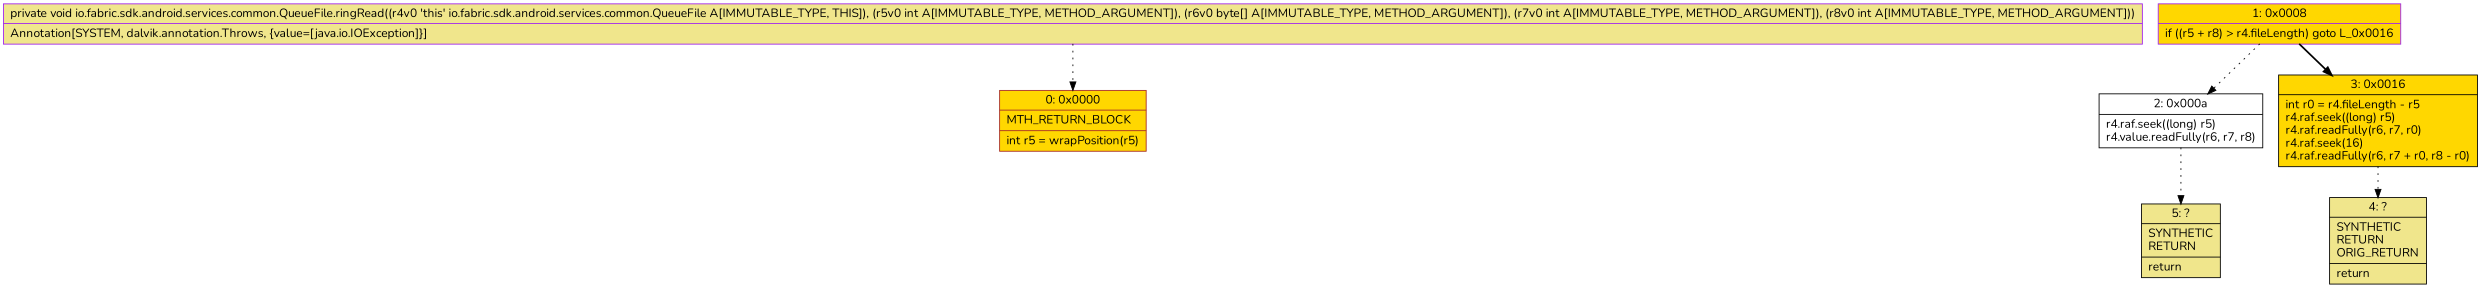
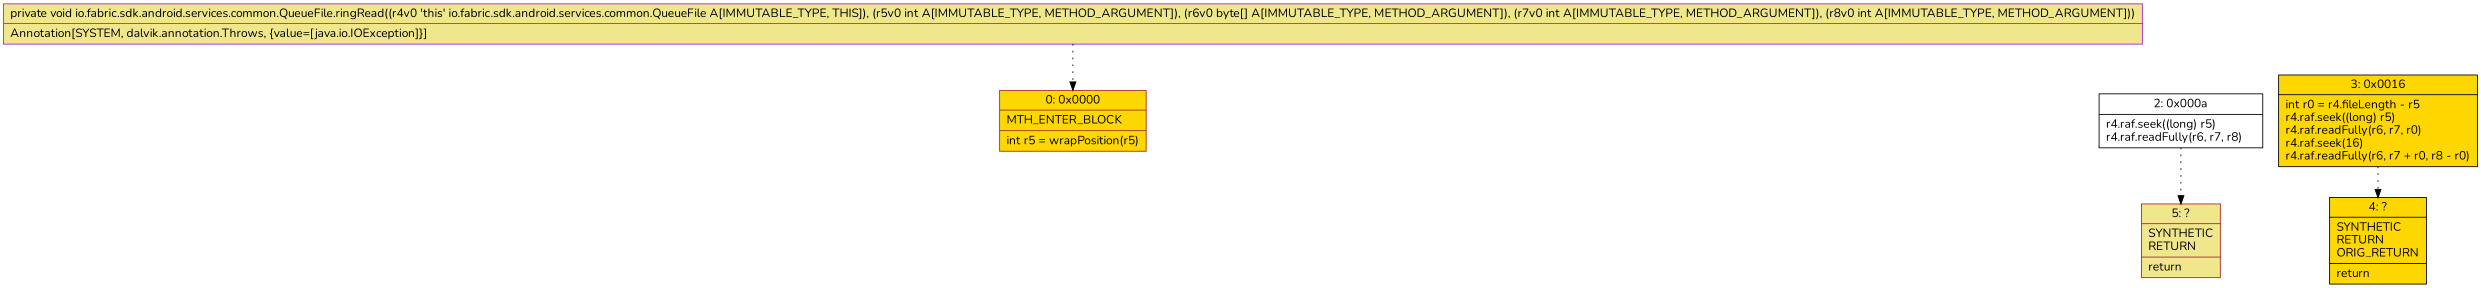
(2279, 24) -> none
(1069, 120) -> (1065, 120)
(2181, 137) -> (2174, 137)
(2181, 241) -> (2181, 241)
(2378, 241) -> (2378, 241)
